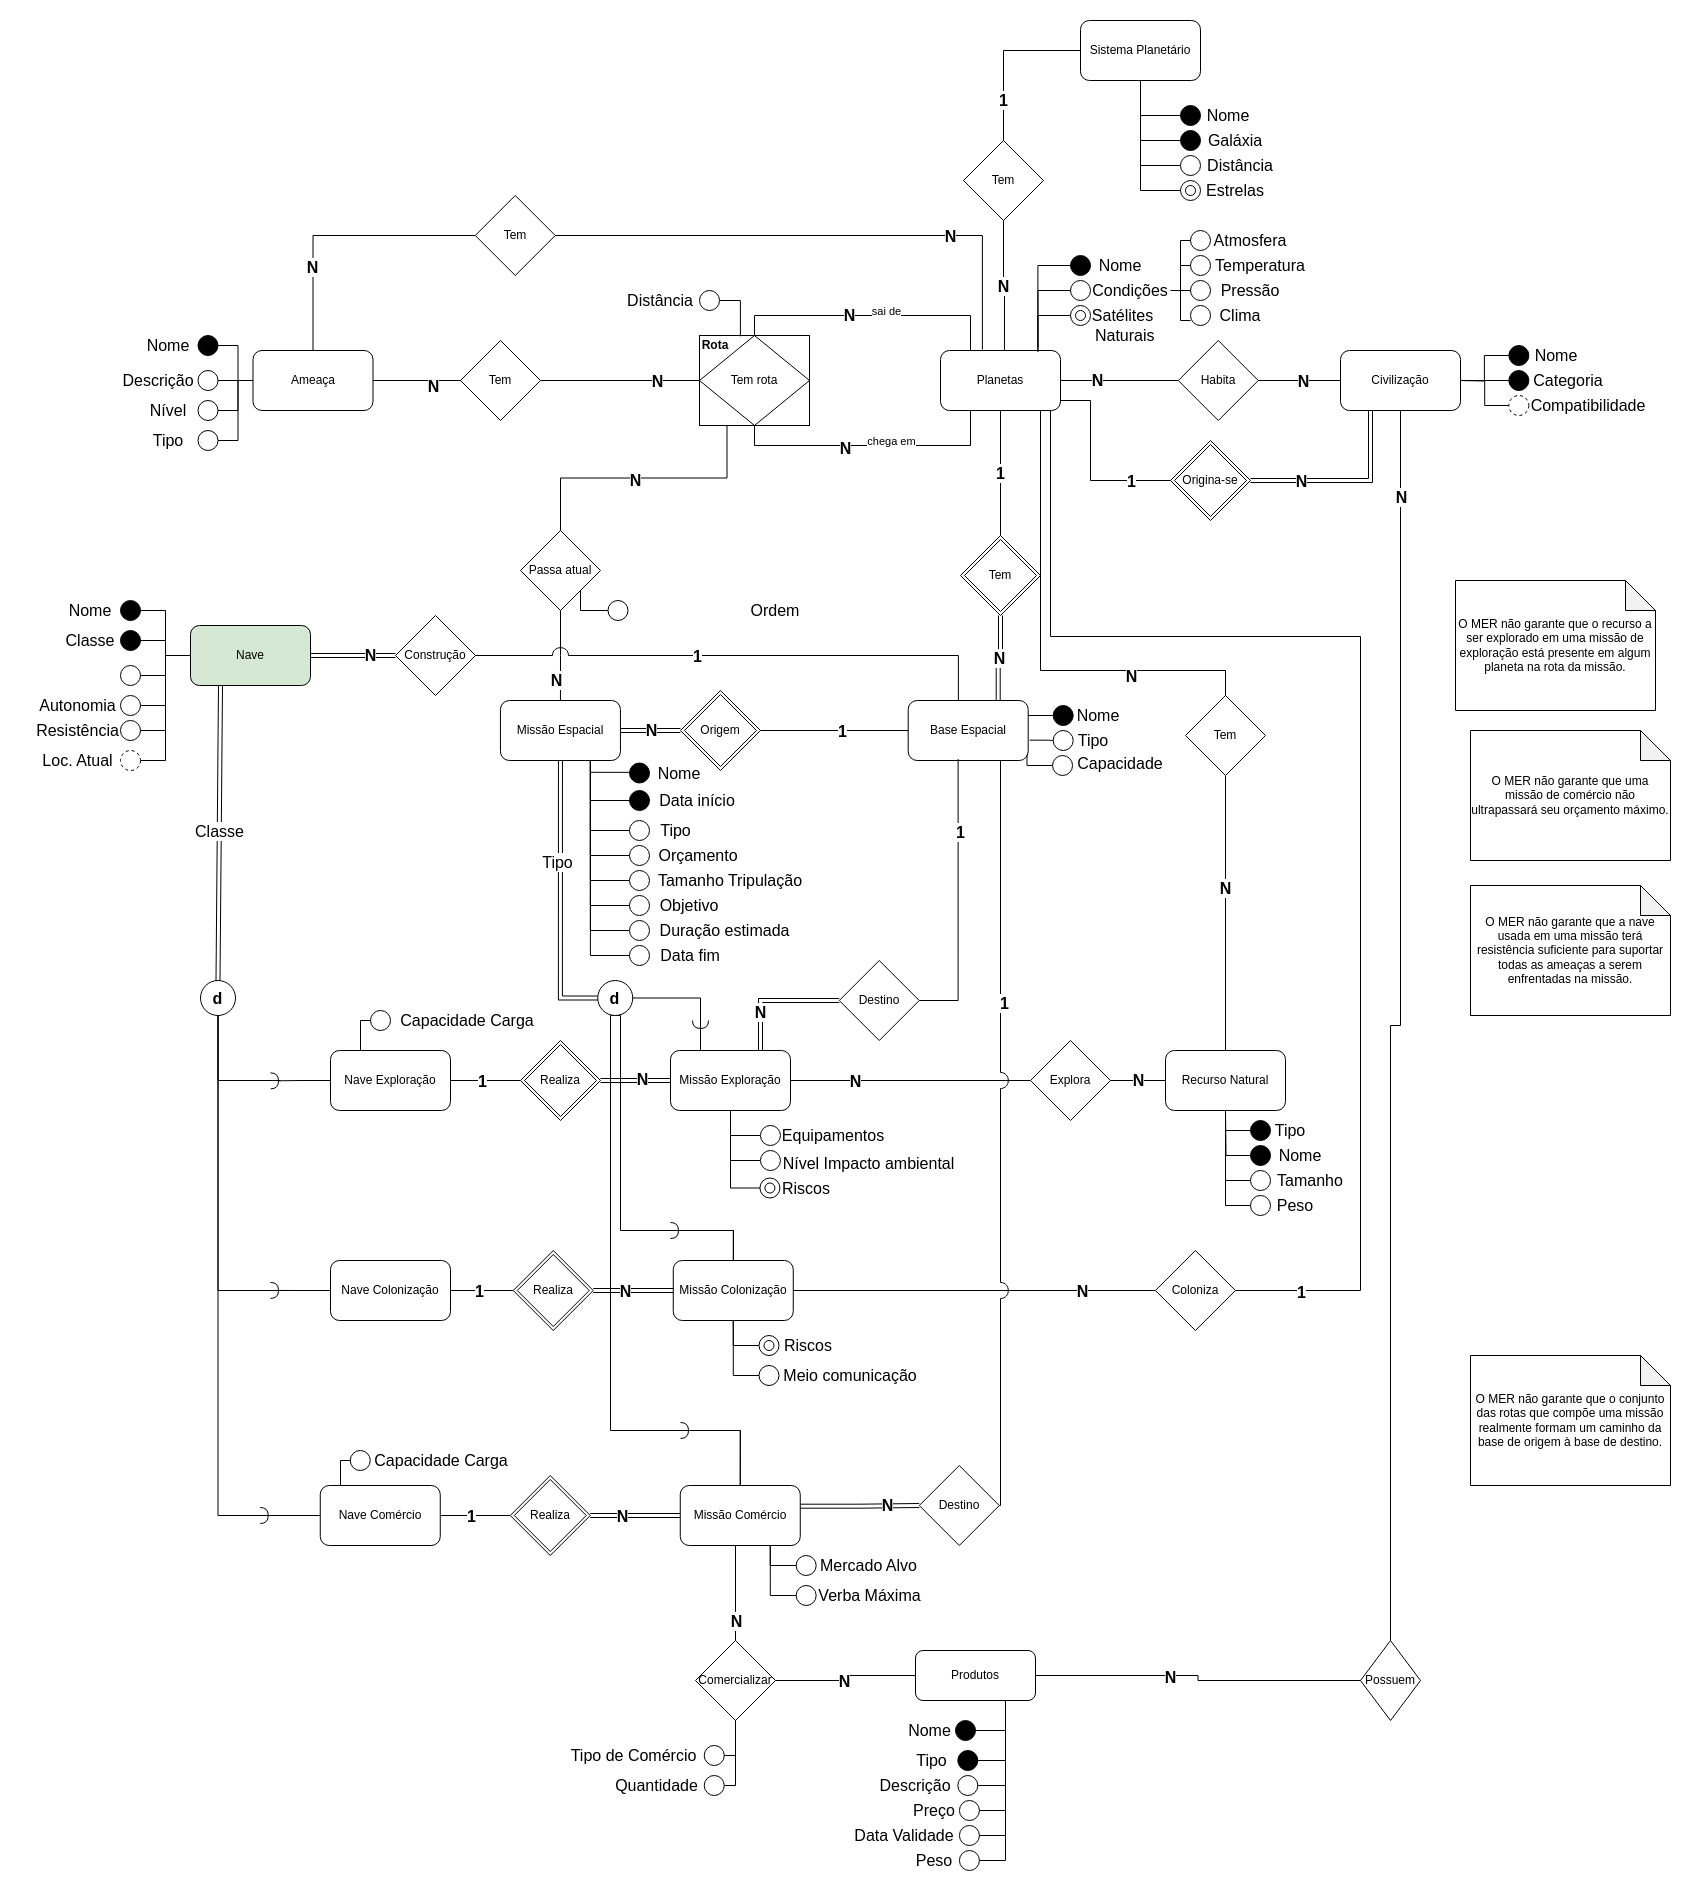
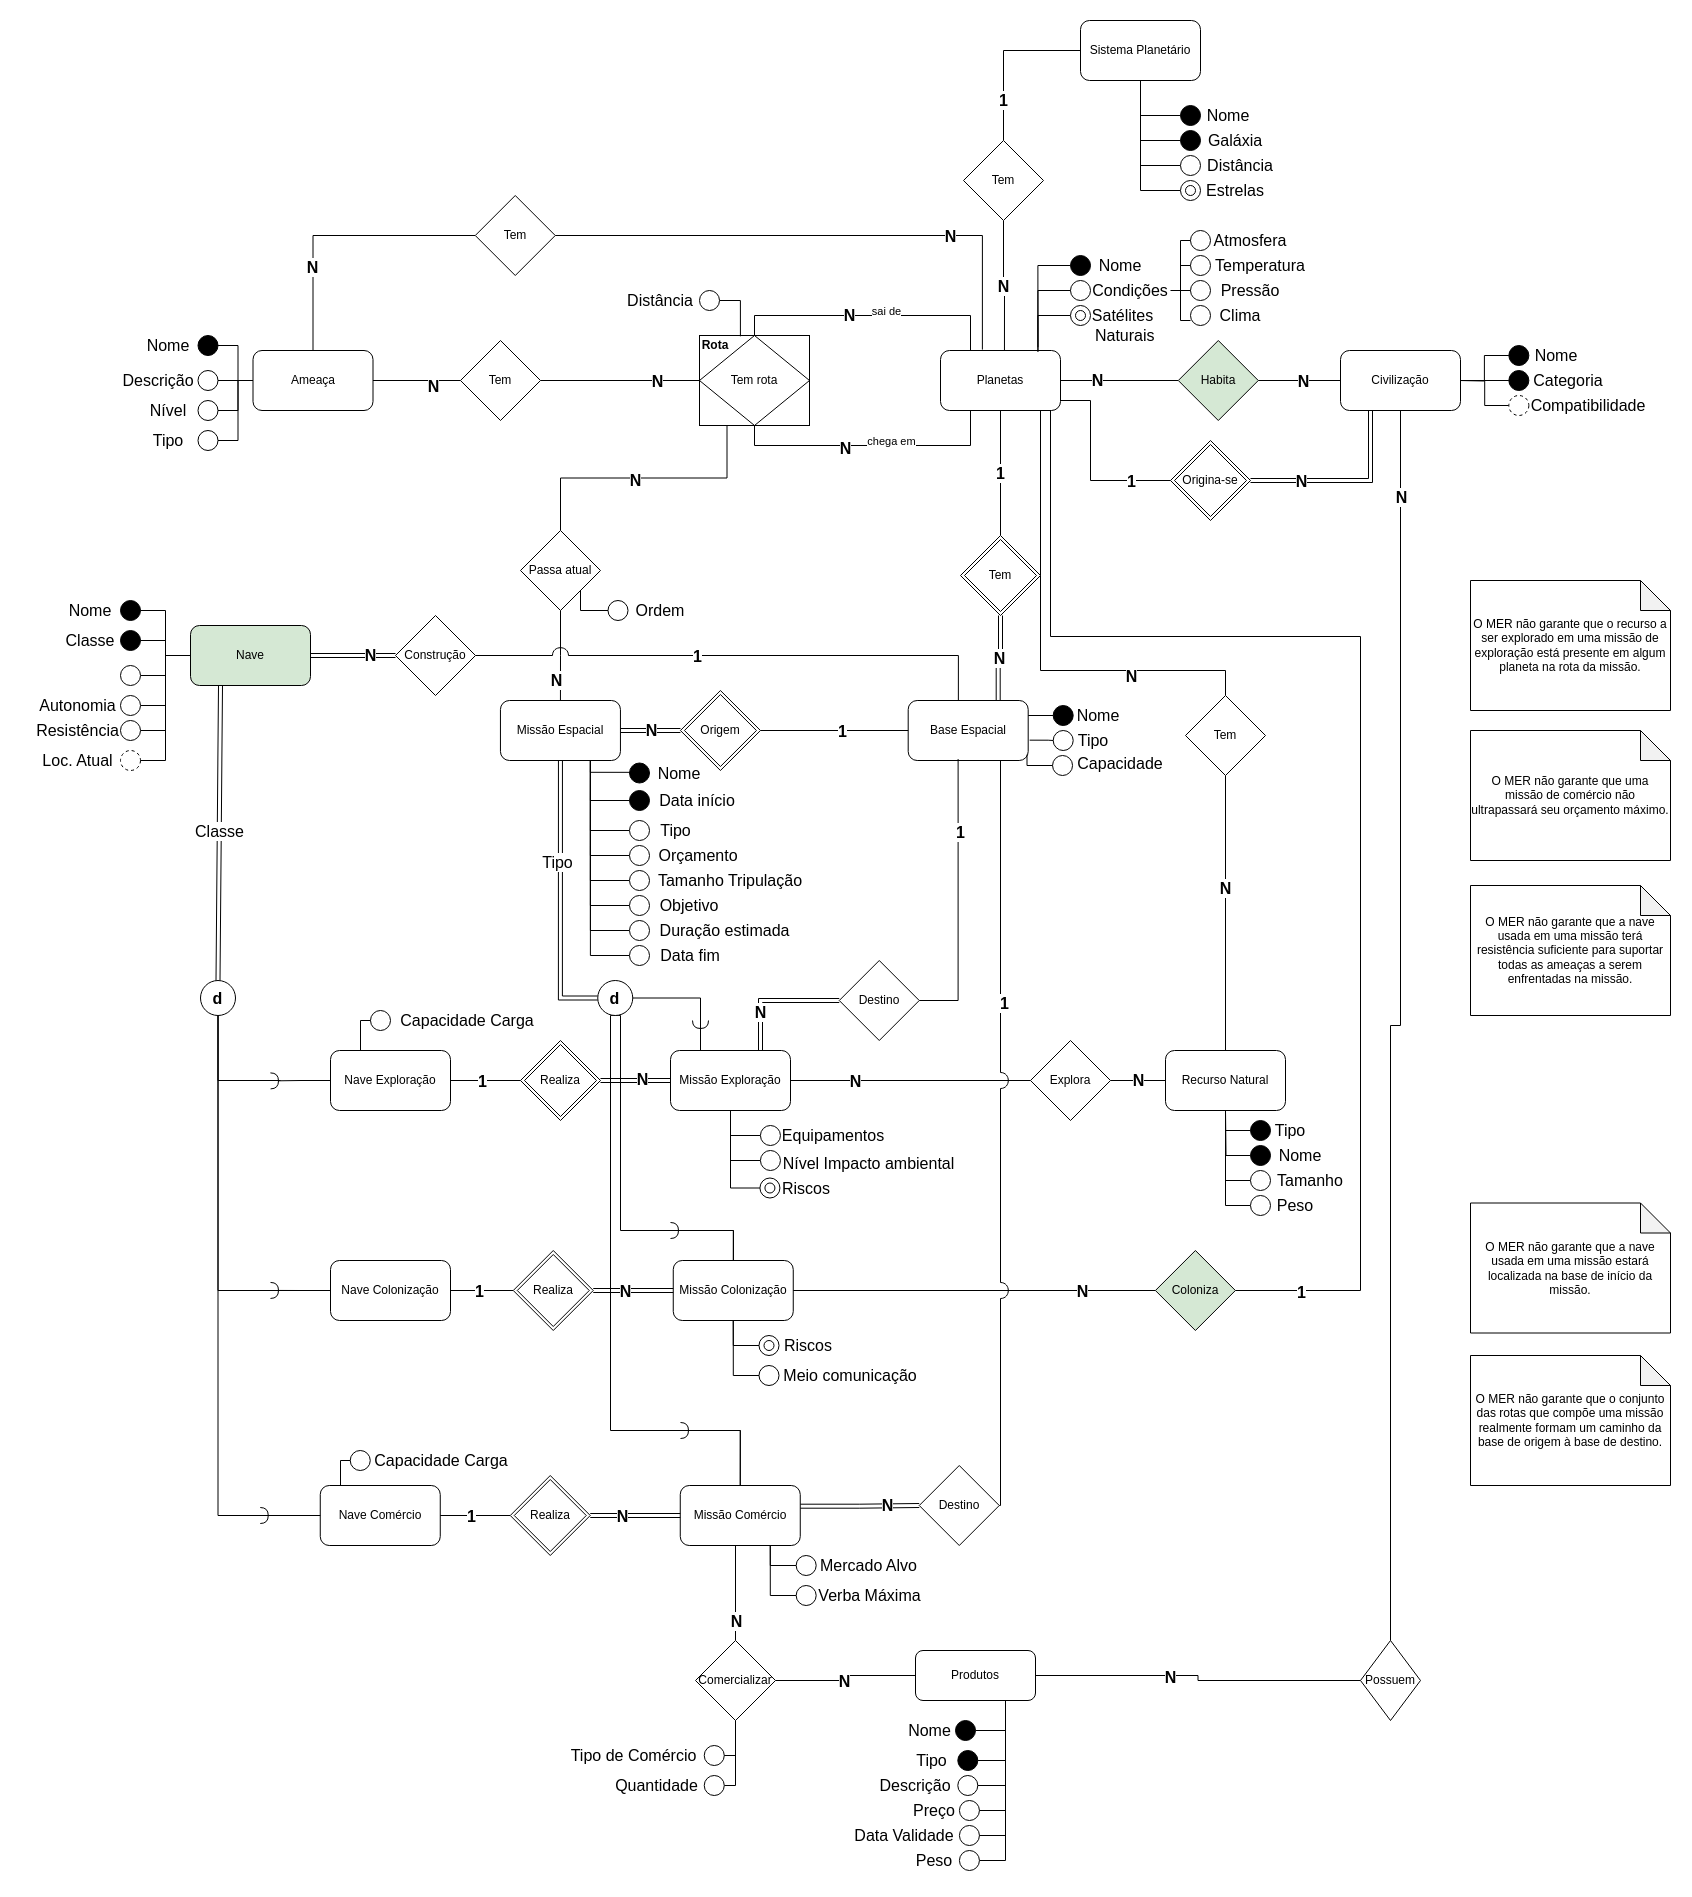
(1218, 381) -> (1218, 381)
(776, 611) -> (661, 611)
(1556, 646) -> (1571, 646)
none -> (1571, 1268)
(1195, 1291) -> (1195, 1291)
